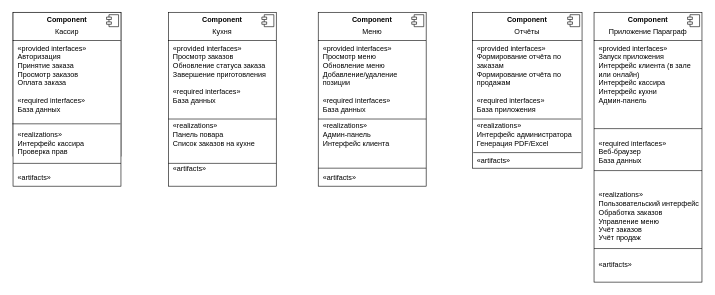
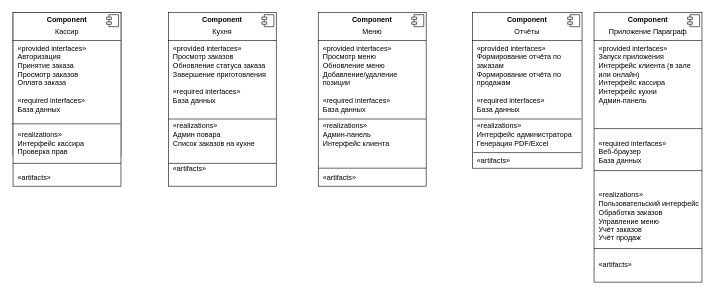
(223, 12) -> (223, 12)
(528, 12) -> (528, 12)
